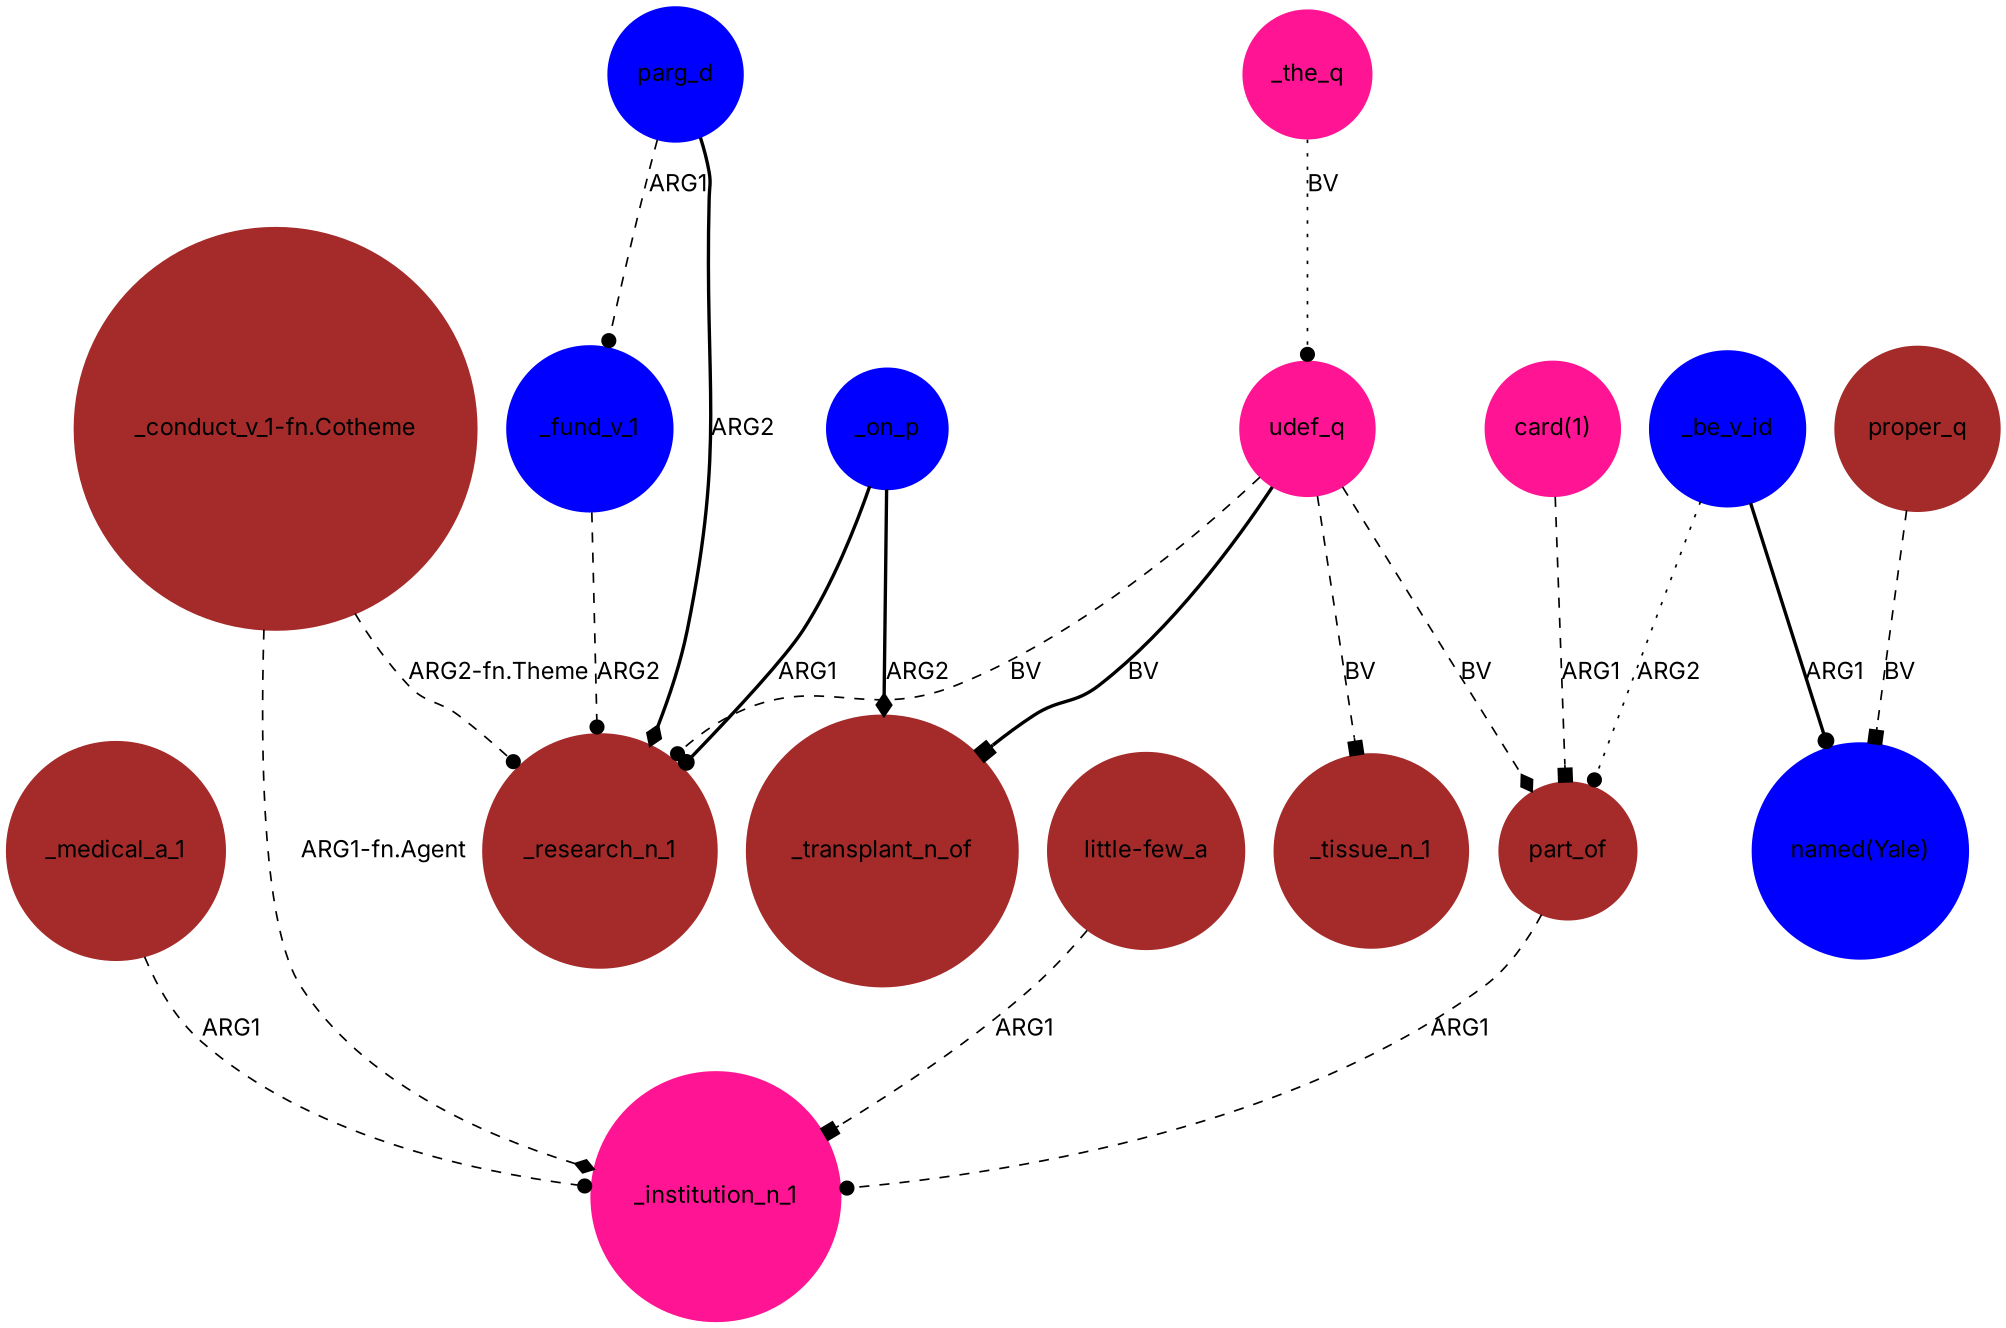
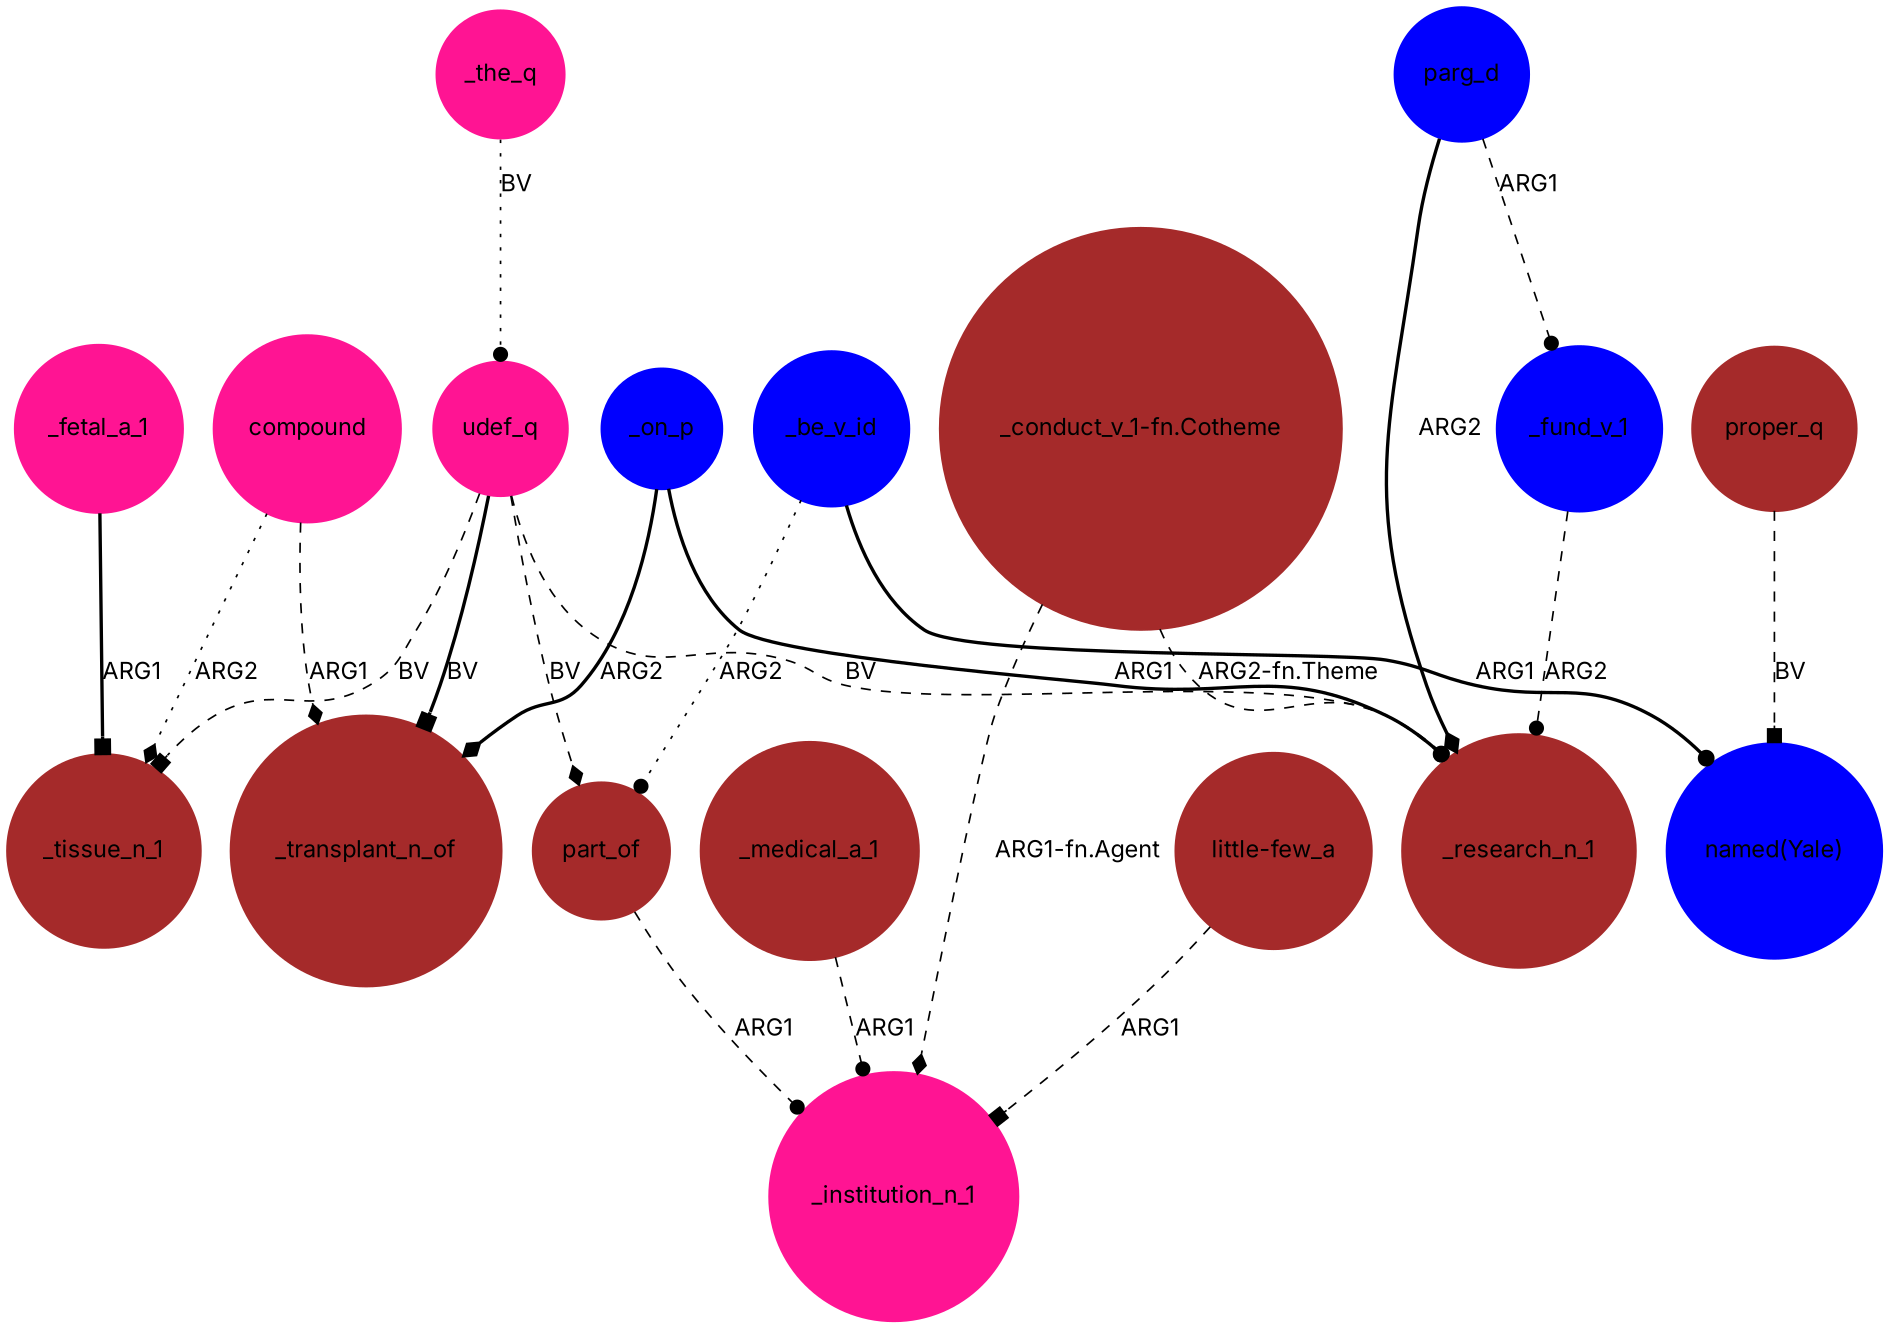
none -> (99, 429)
none -> (307, 429)
(1553, 429) -> none
